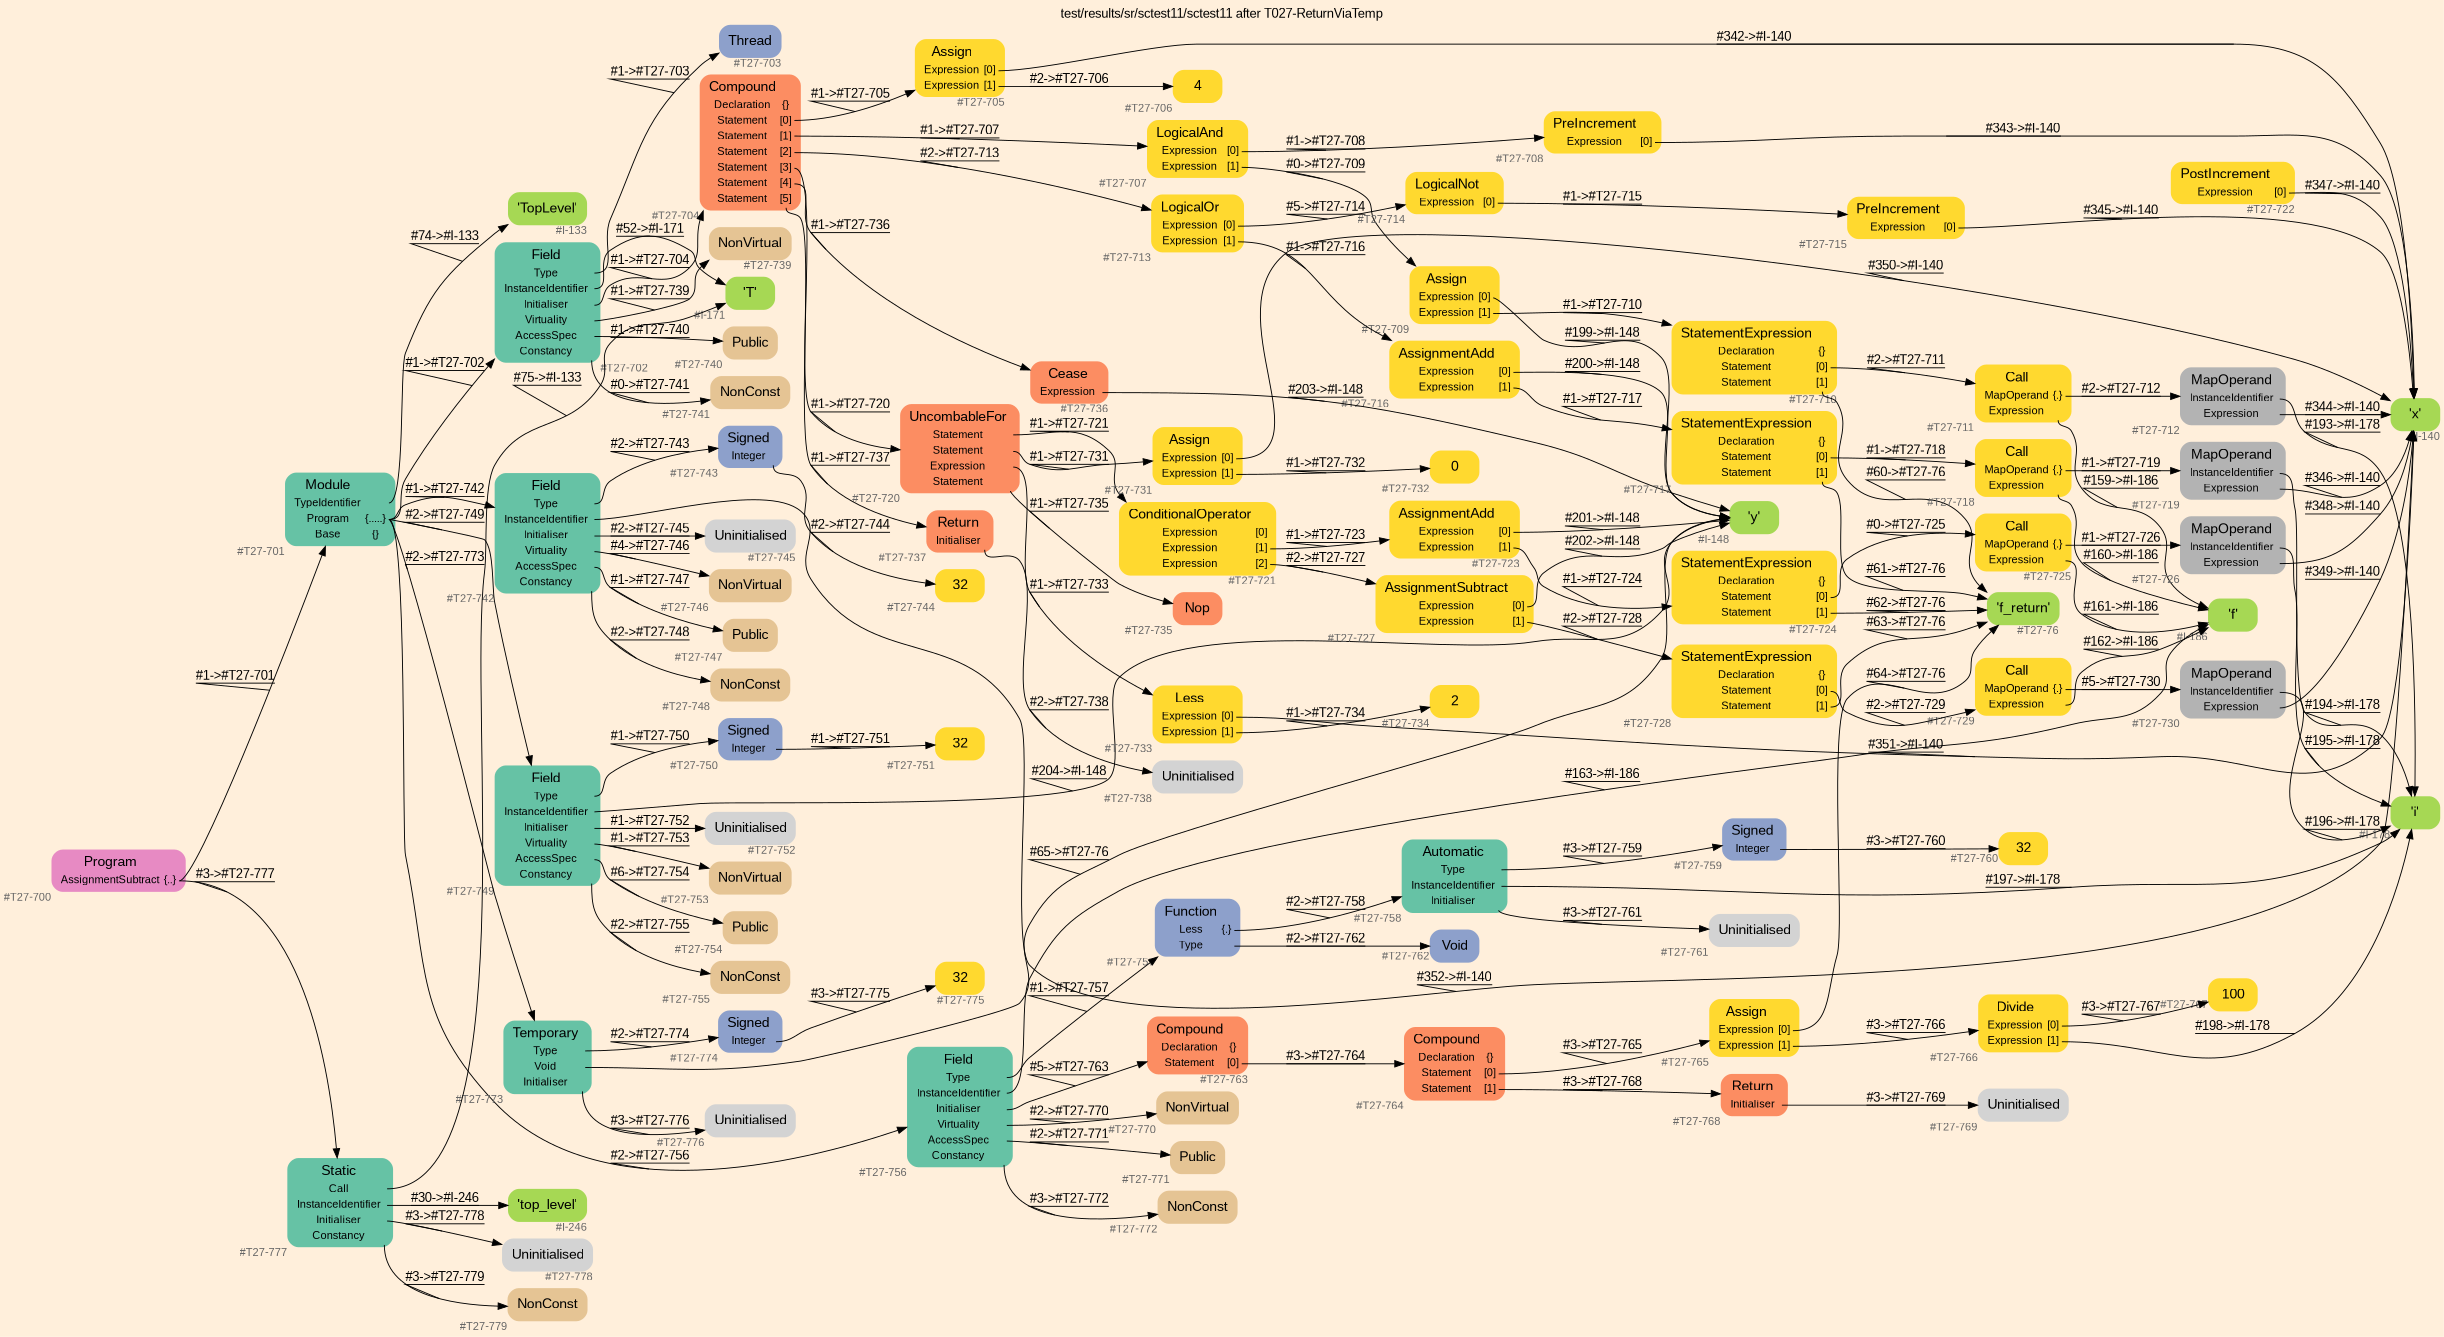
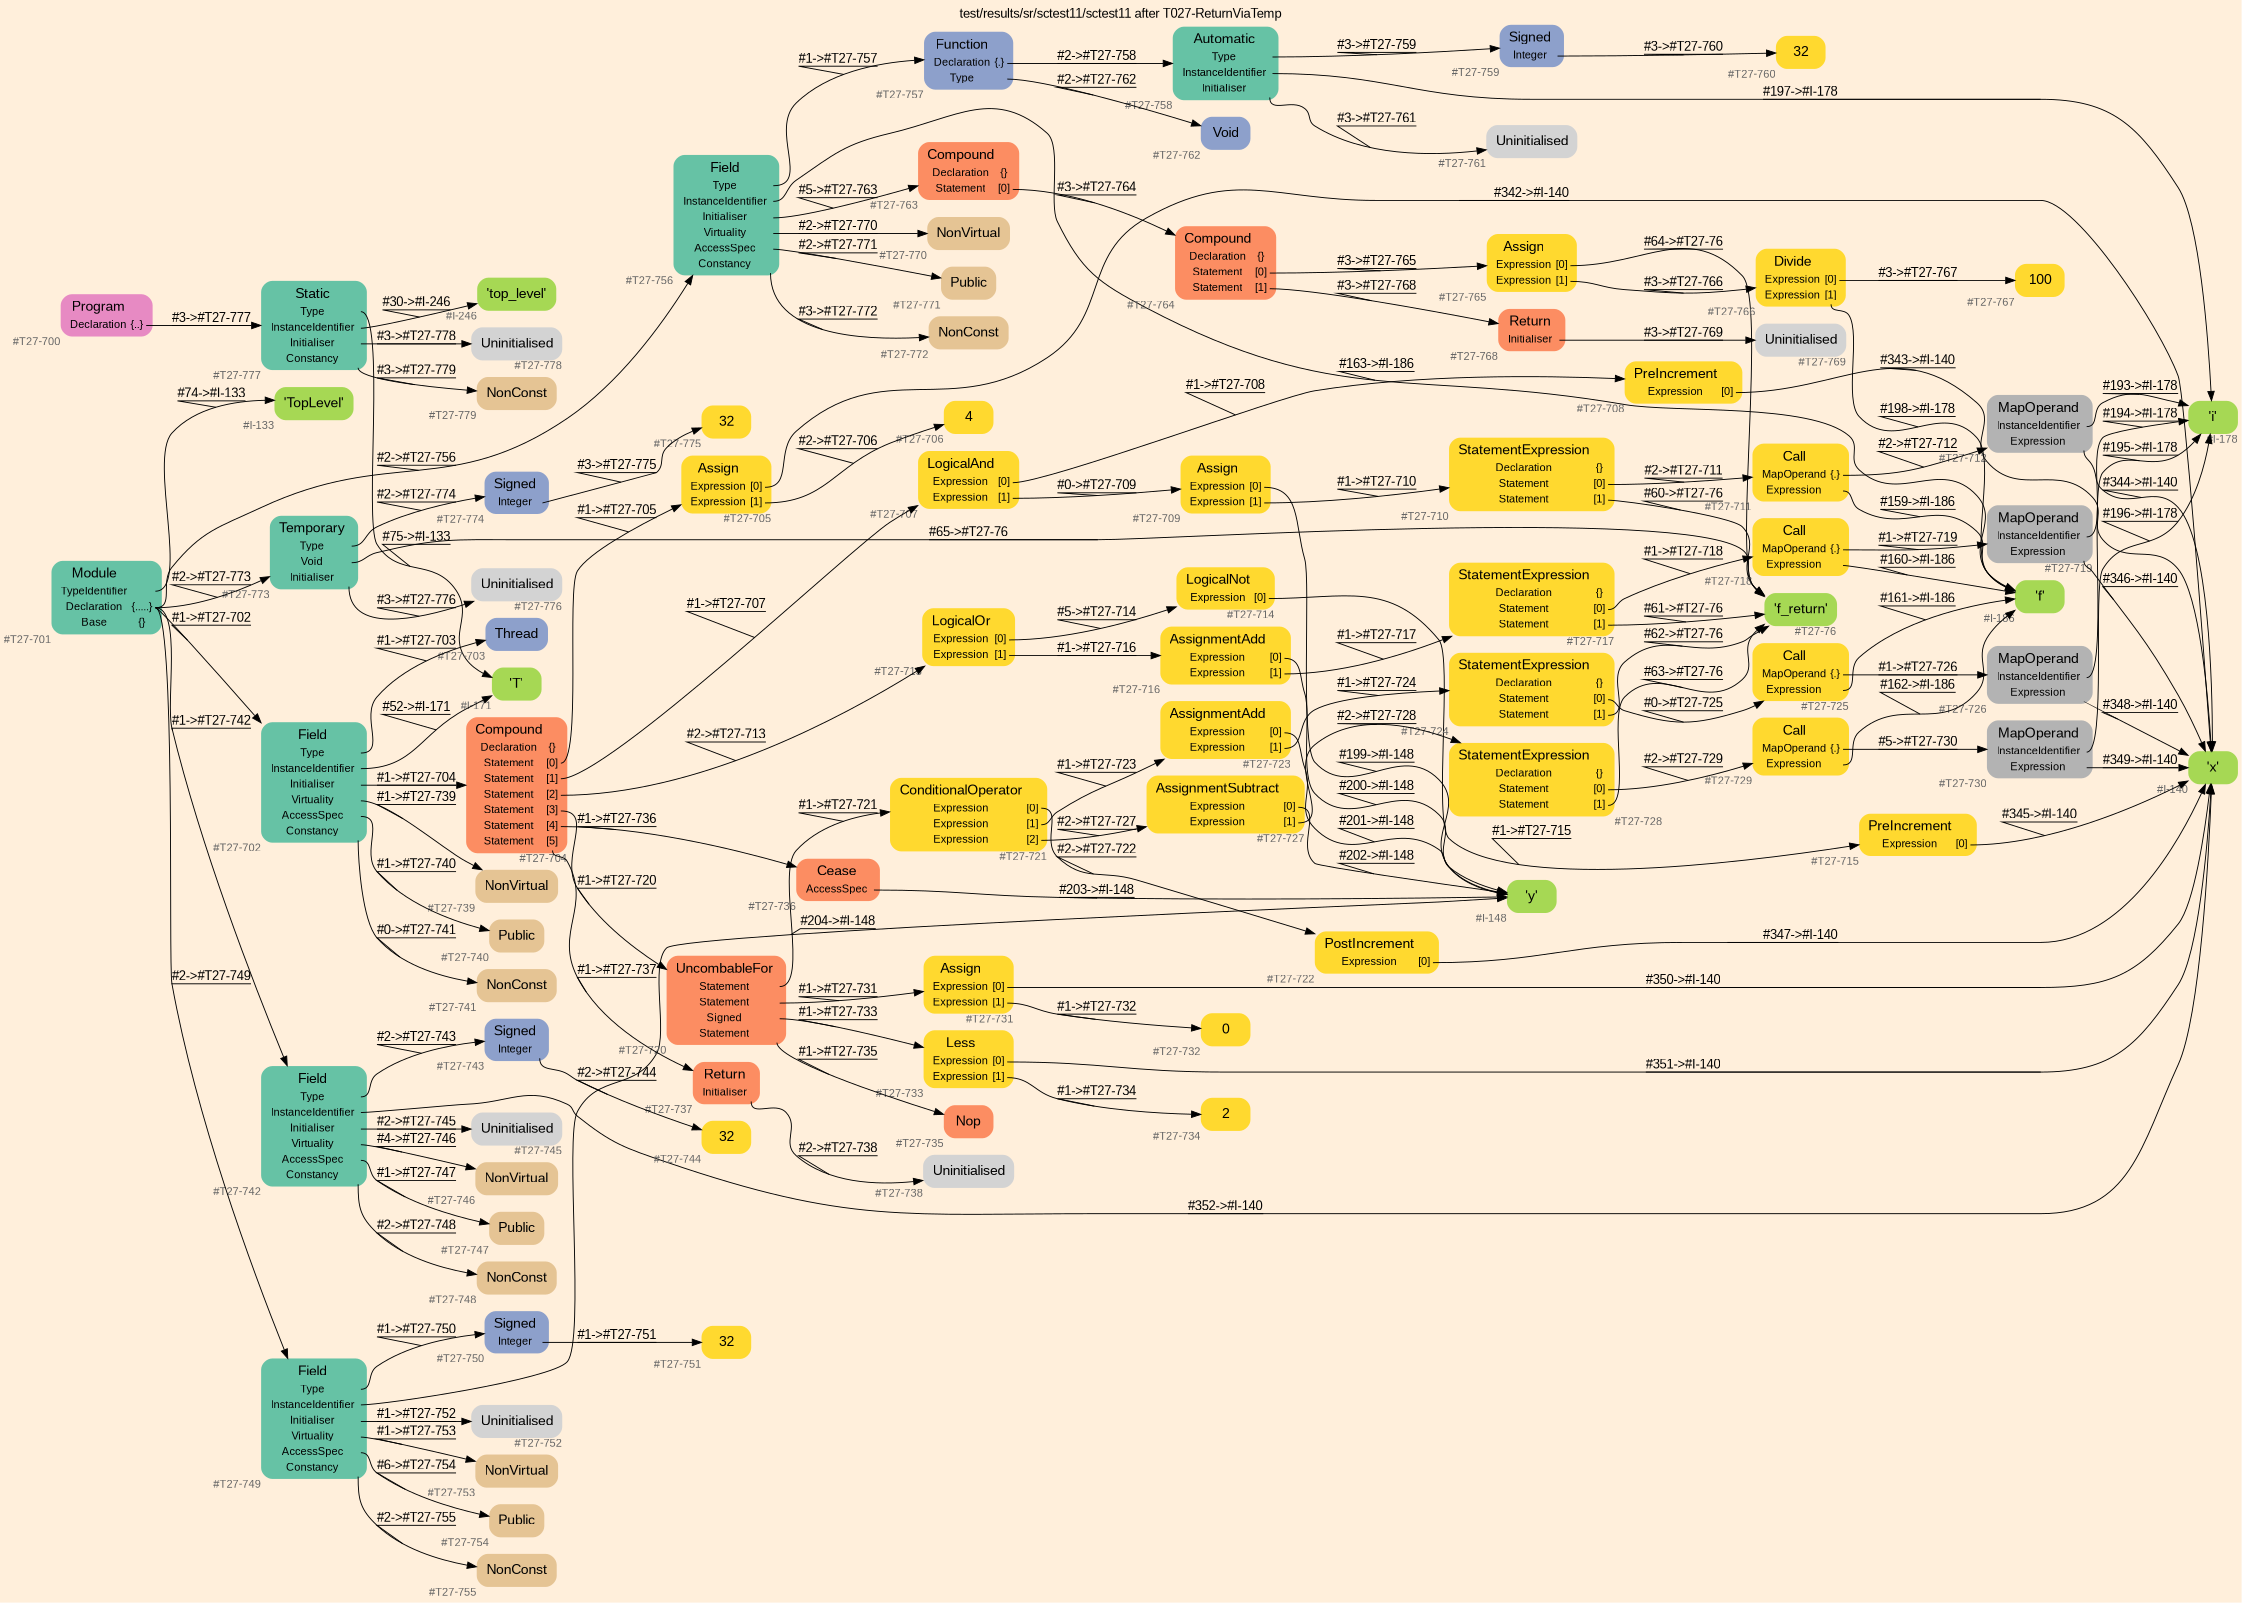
(1068, 392) -> (837, 889)
(958, 466) -> (725, 1018)
(328, 519) -> (94, 607)
(257, 721) -> none
(1173, 835) -> (1069, 540)
(110, 880) -> (98, 325)
none -> (1154, 885)
(1191, 930) -> (962, 63)
(2292, 1035) -> (1936, 424)
(339, 1189) -> (313, 312)
